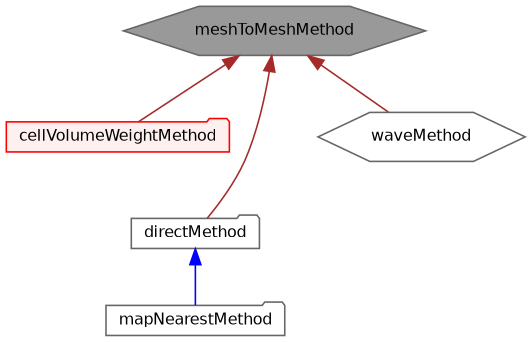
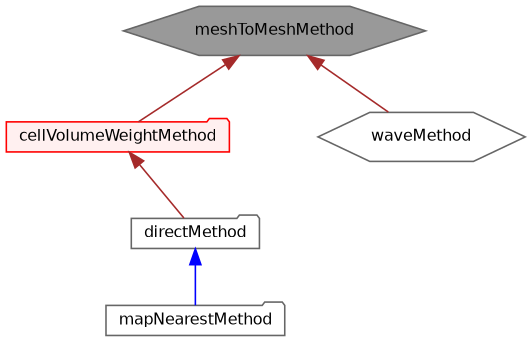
(249, 150) -> (162, 191)
